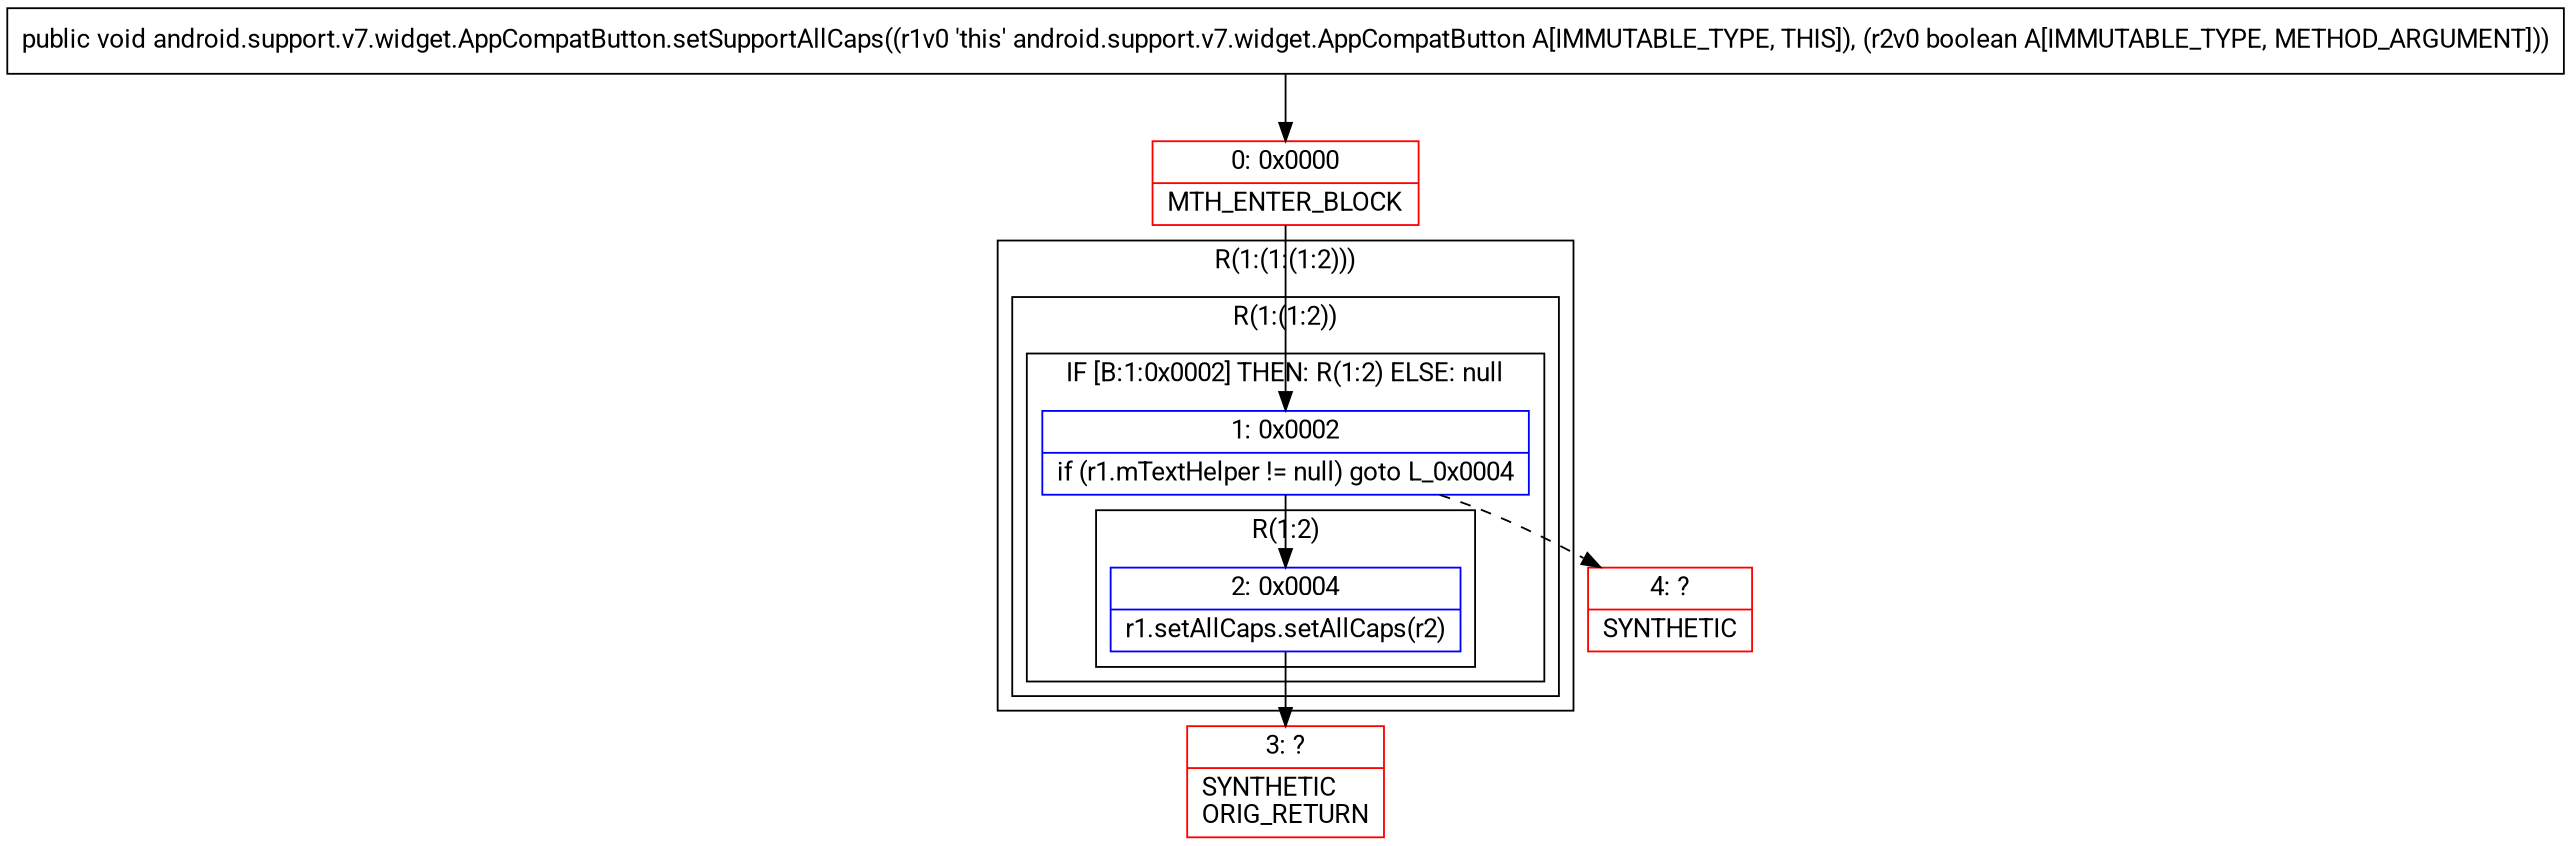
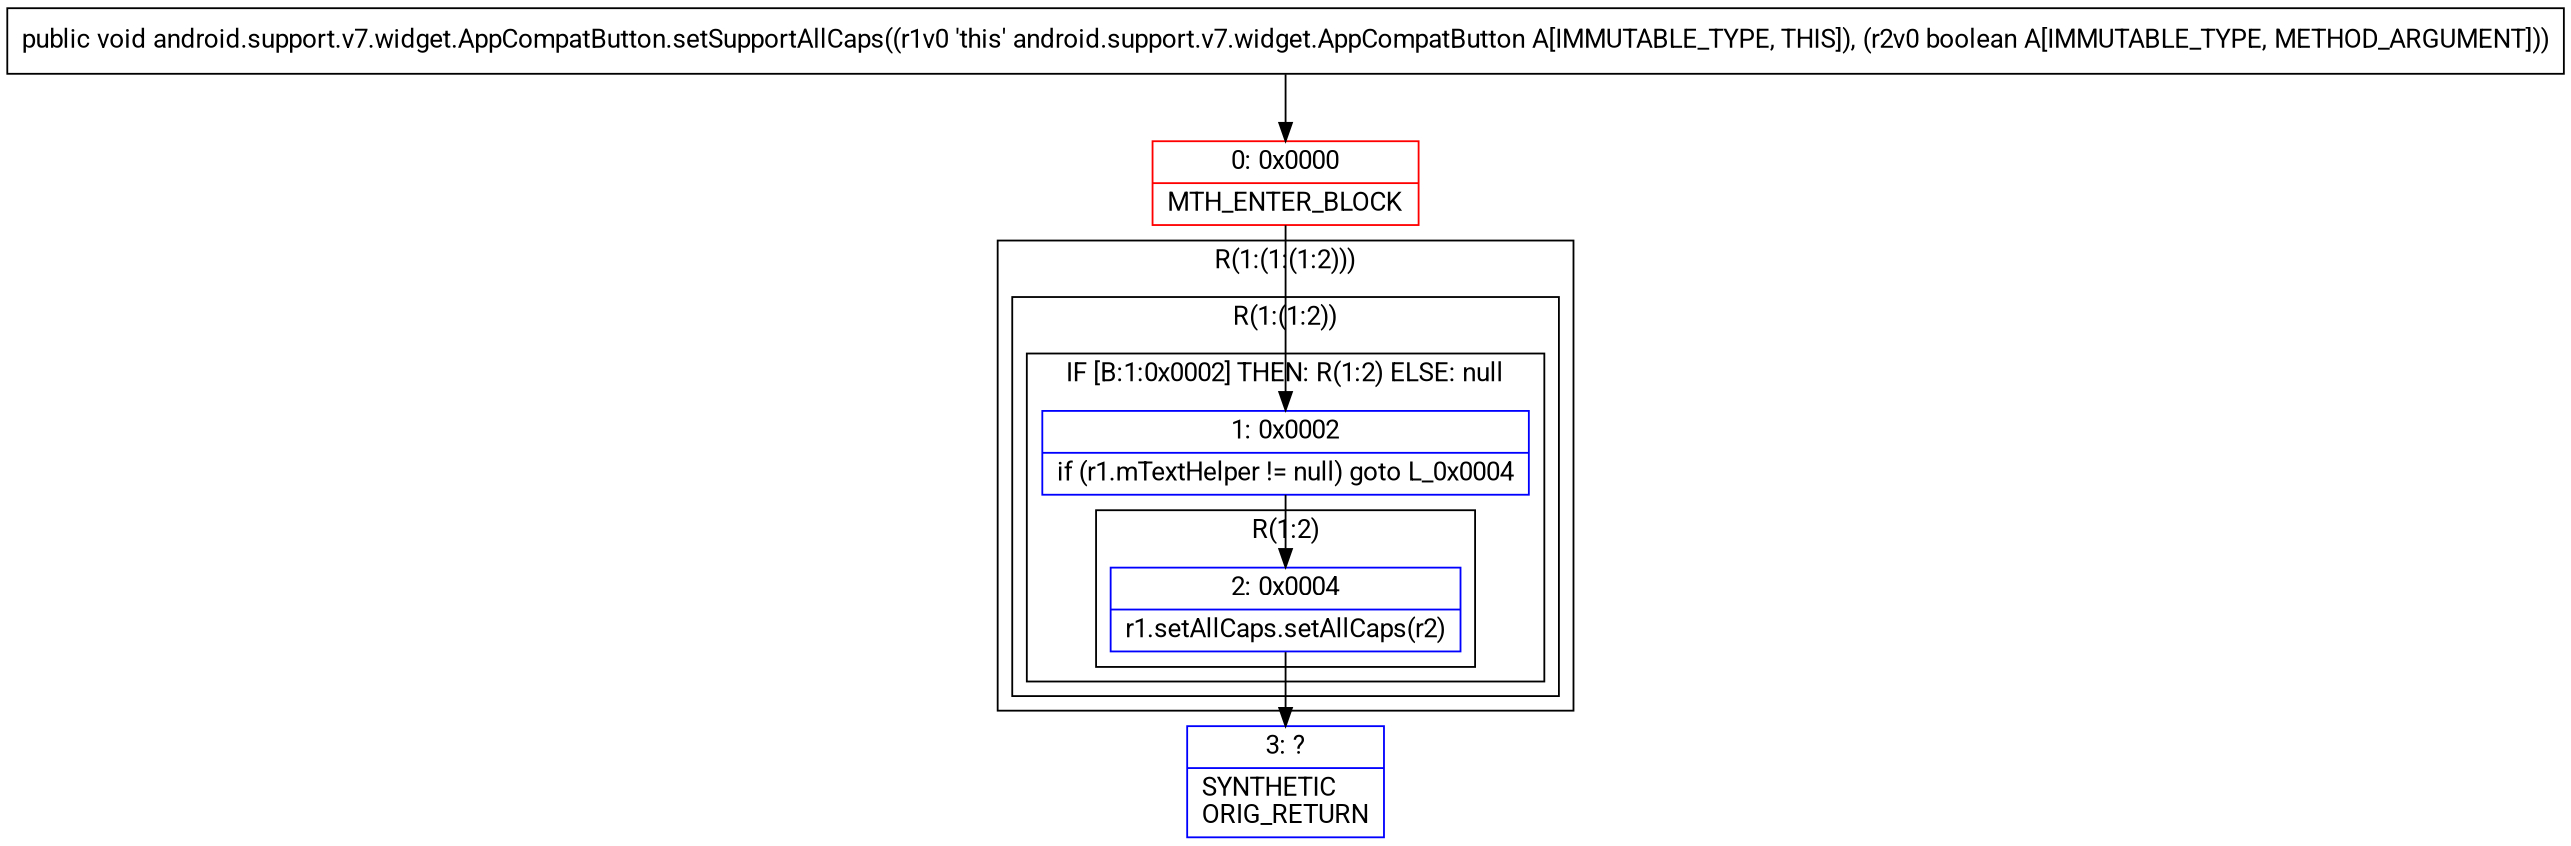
(1670, 610) -> none
(1286, 782) -> (1286, 782)
